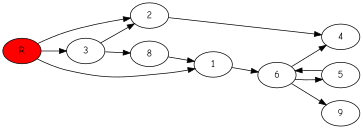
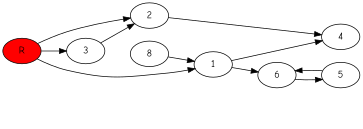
(114, 52) -> none
(306, 58) -> (273, 51)
(341, 113) -> none
